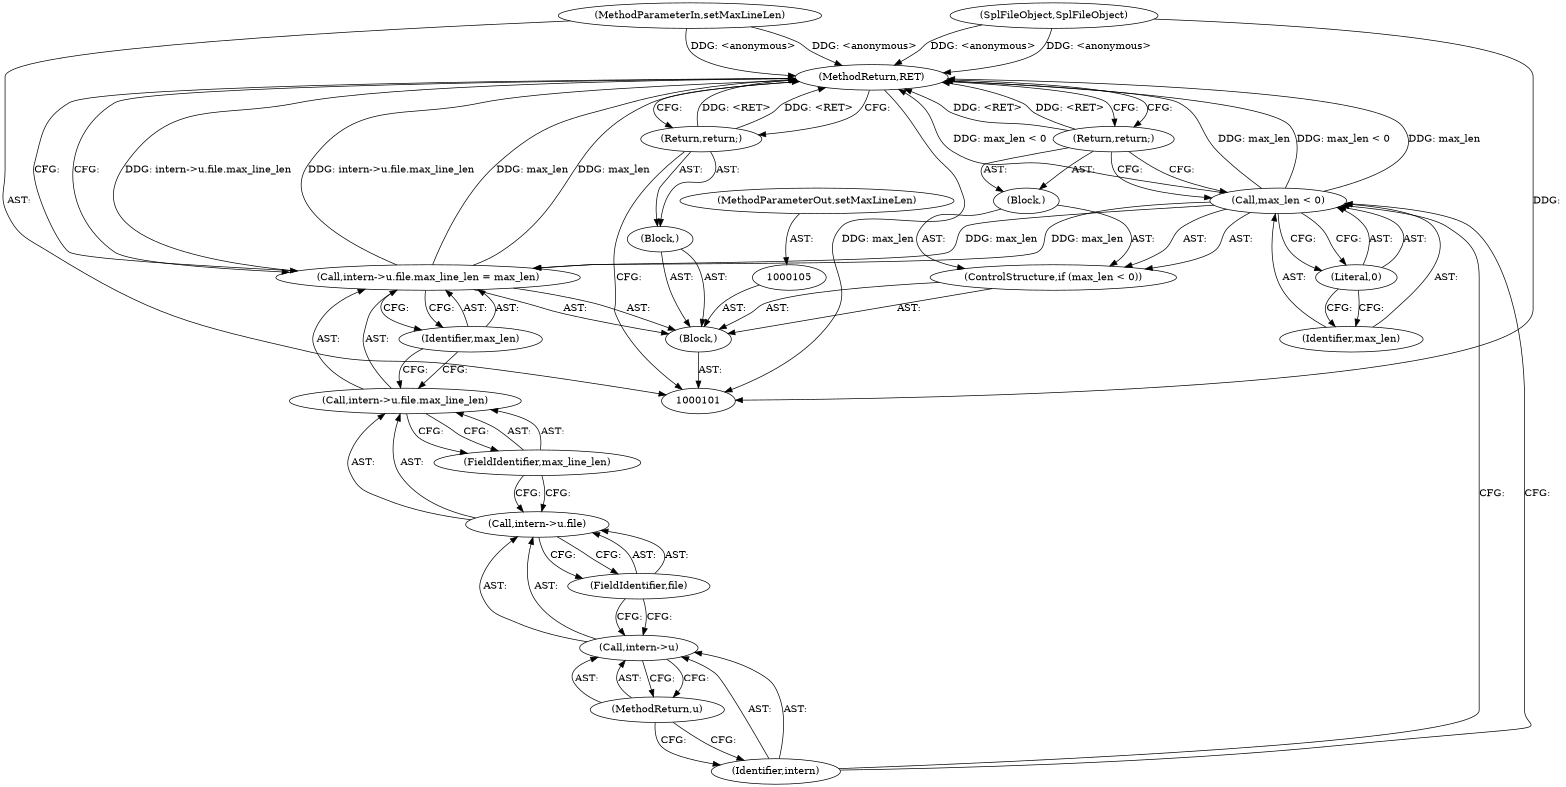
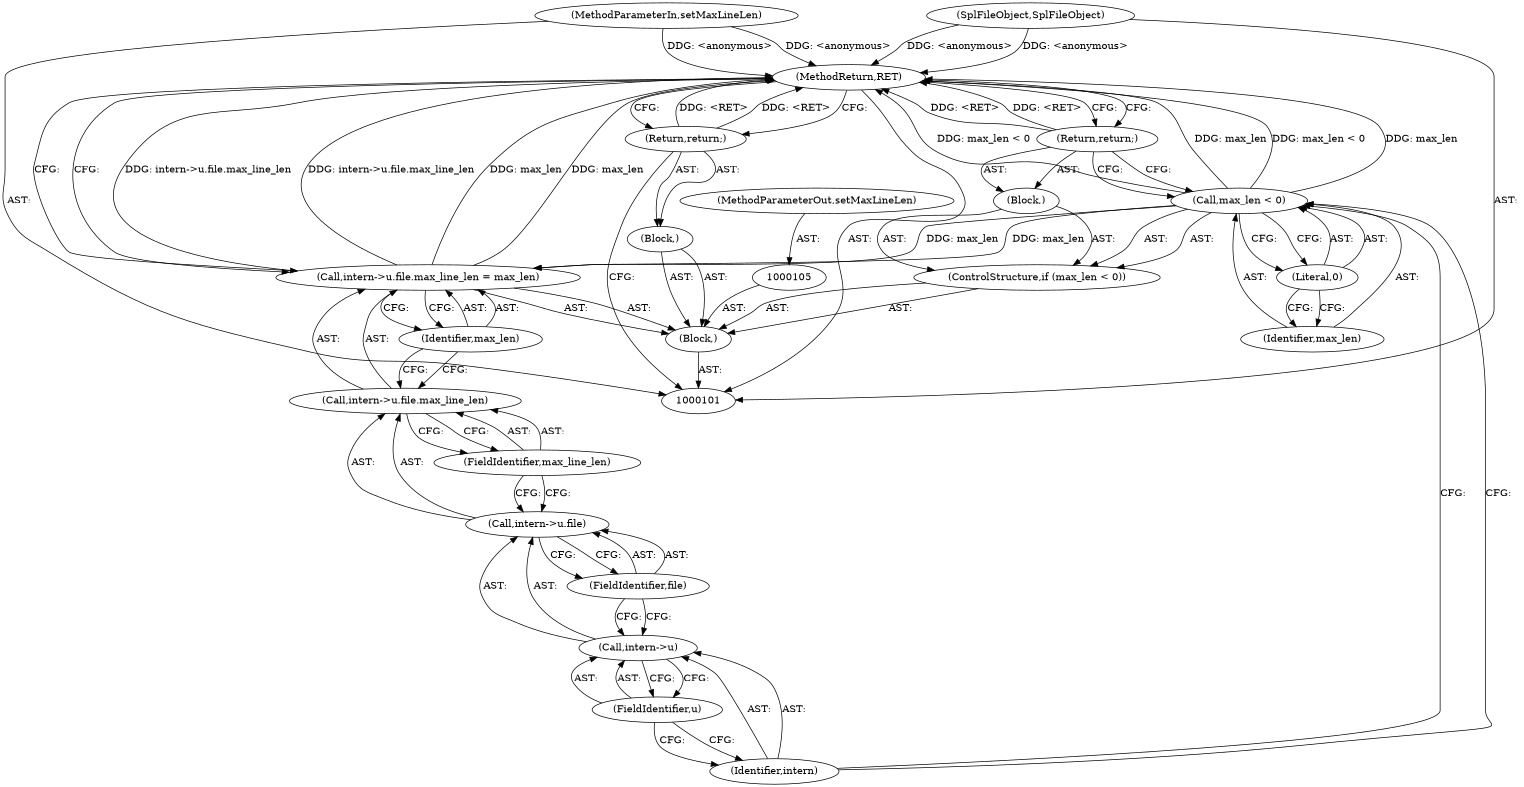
(1548, 201) -> (1508, 201)
(878, 239) -> (862, 239)
(657, 710) -> (657, 710)
